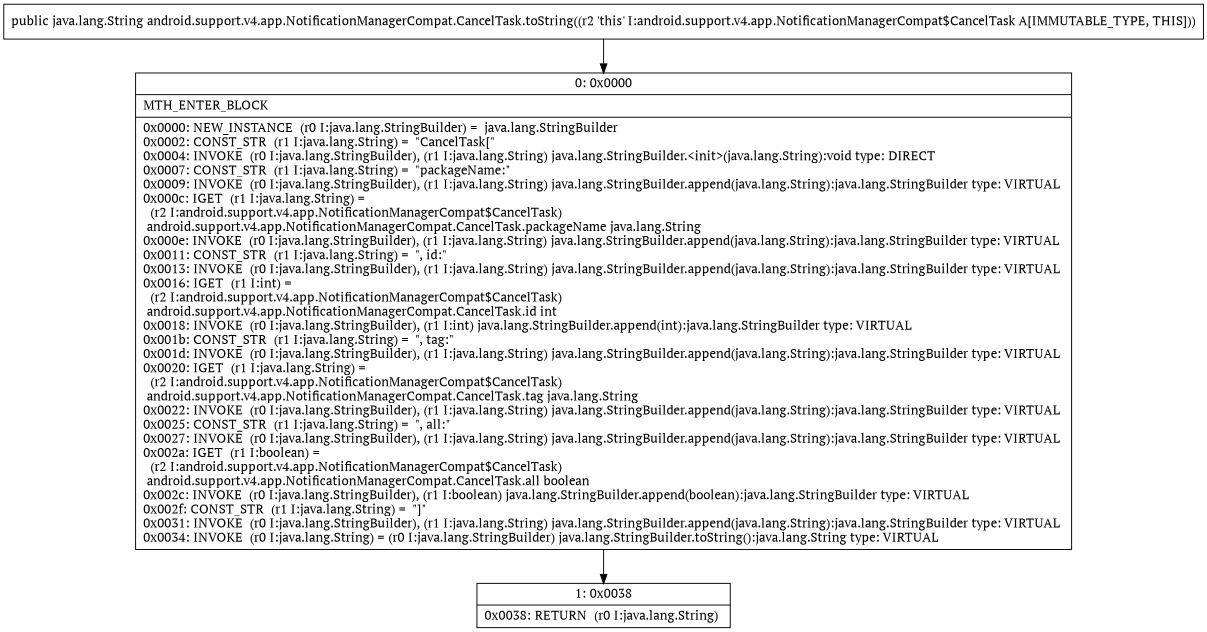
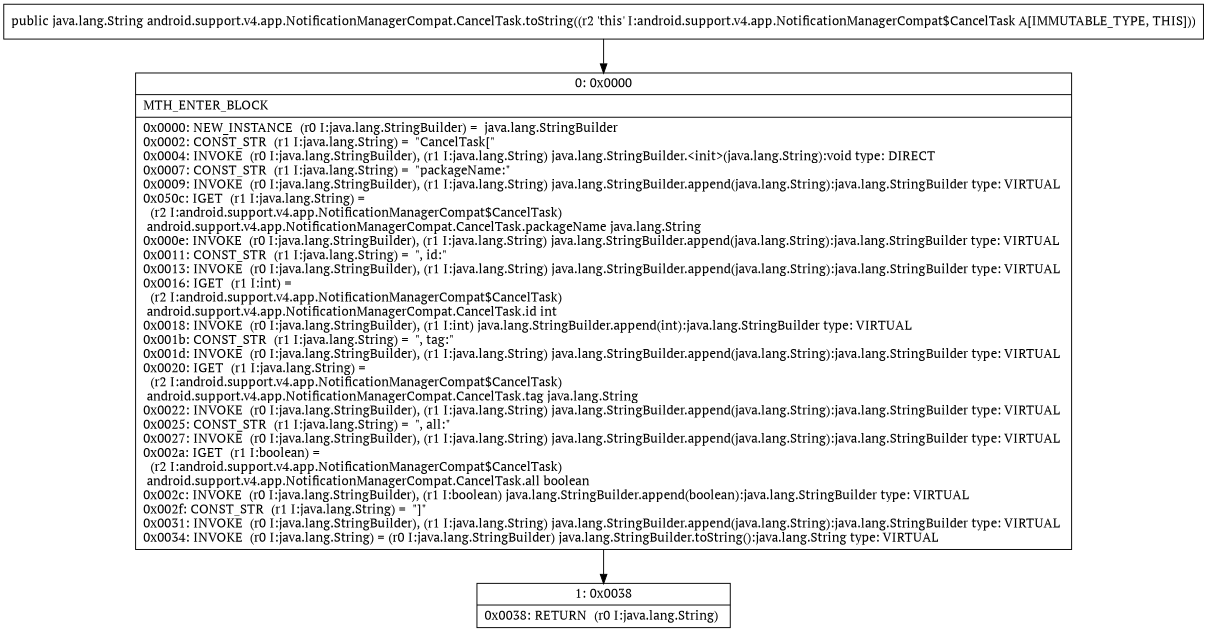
(256, 199) -> (256, 199)
